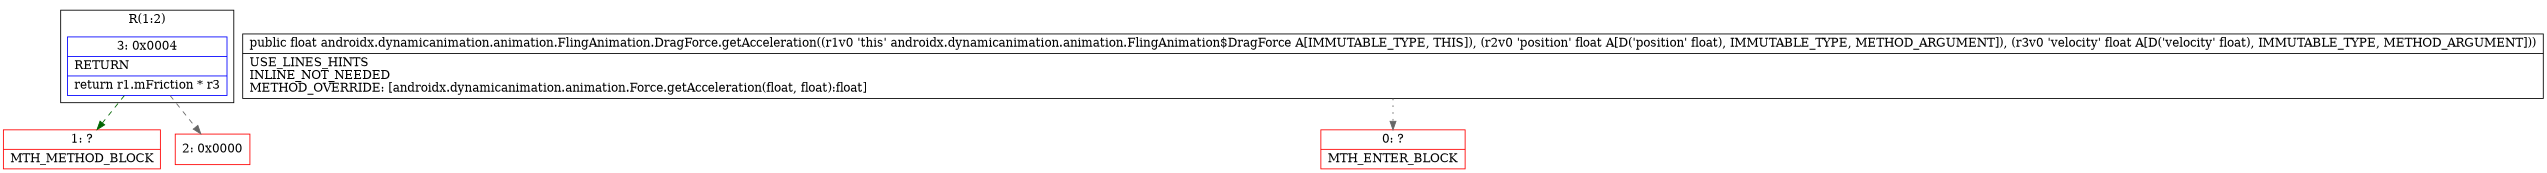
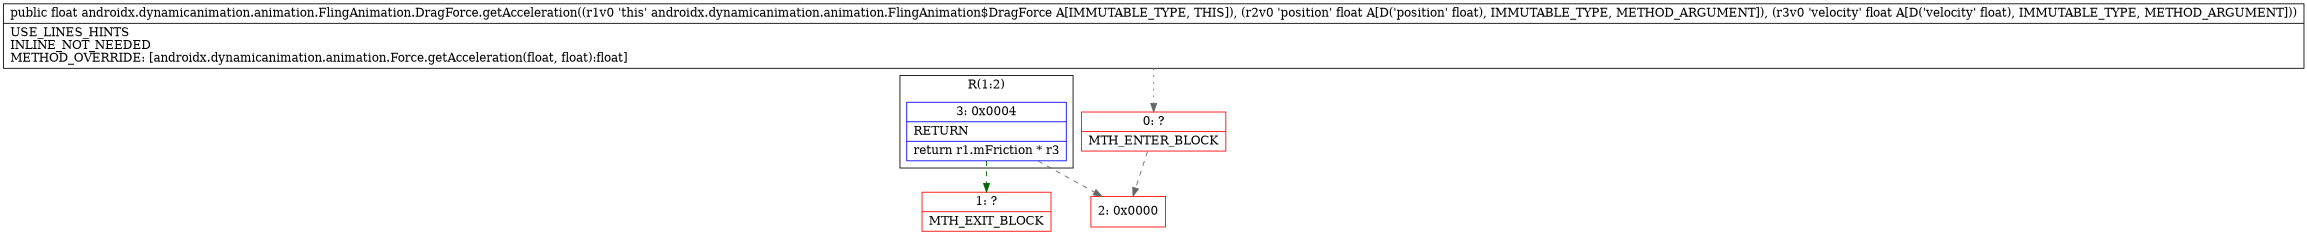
(82, 159) -> (987, 221)
none -> (1142, 170)
